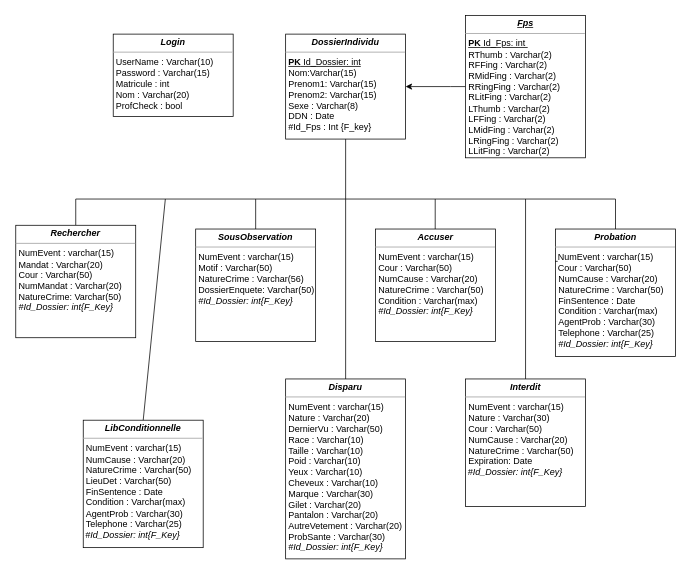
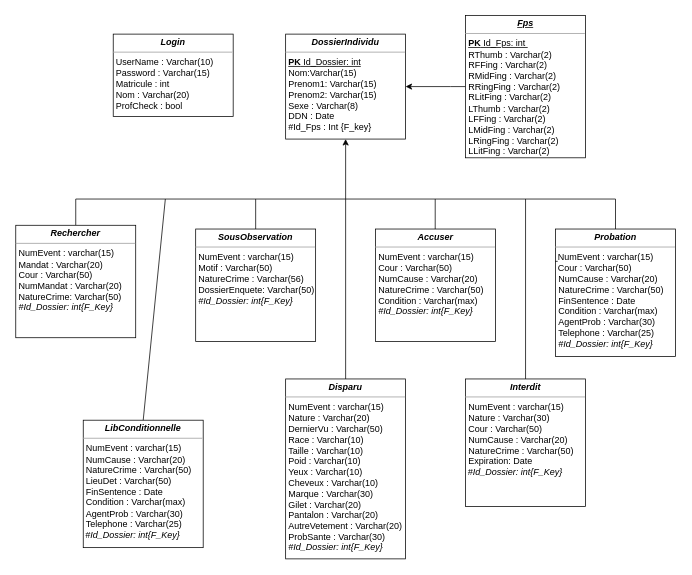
(345, 143) -> (345, 145)
